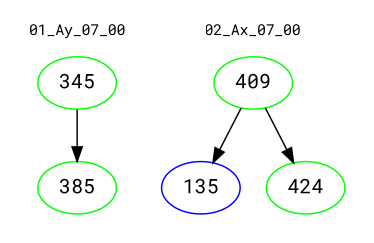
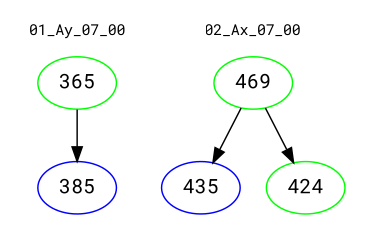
(77, 83) -> (77, 83)
(253, 83) -> (253, 83)
(77, 188) -> (77, 188)
(201, 188) -> (201, 188)
